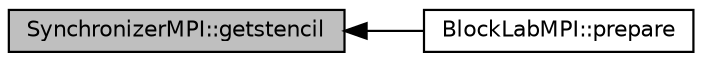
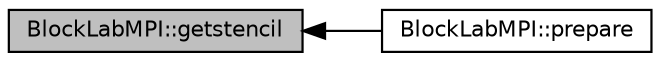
(177, 31) -> (156, 31)
